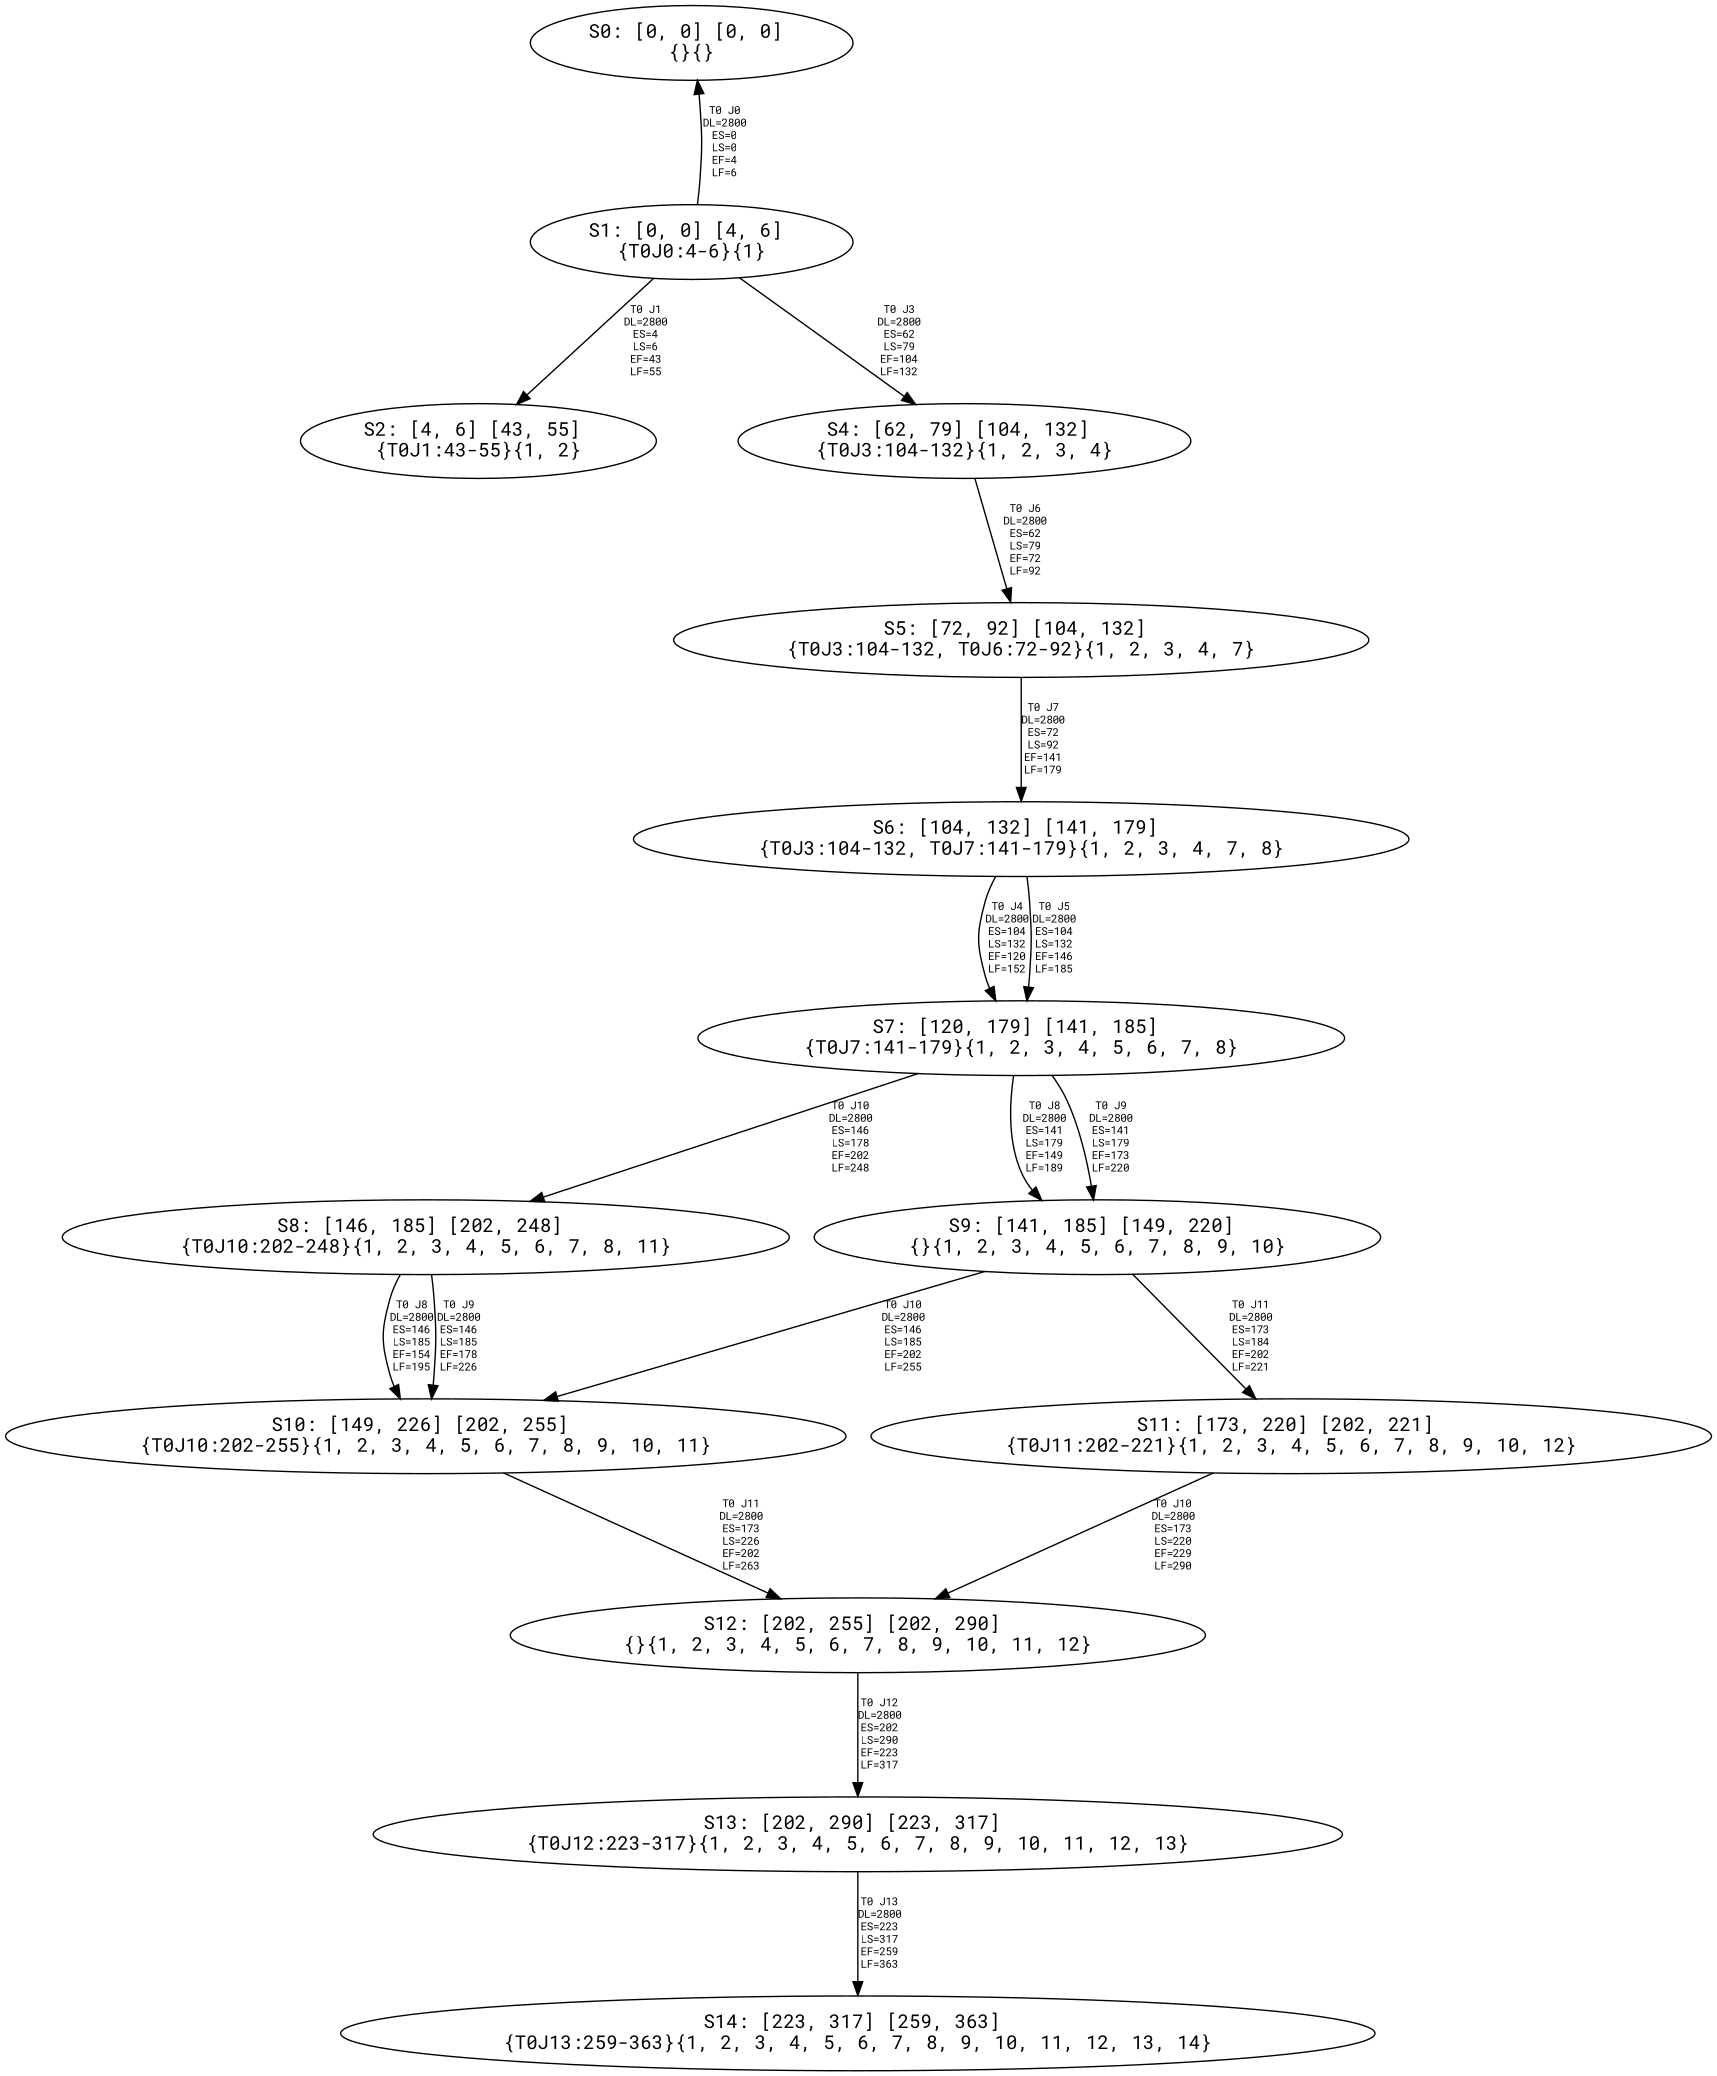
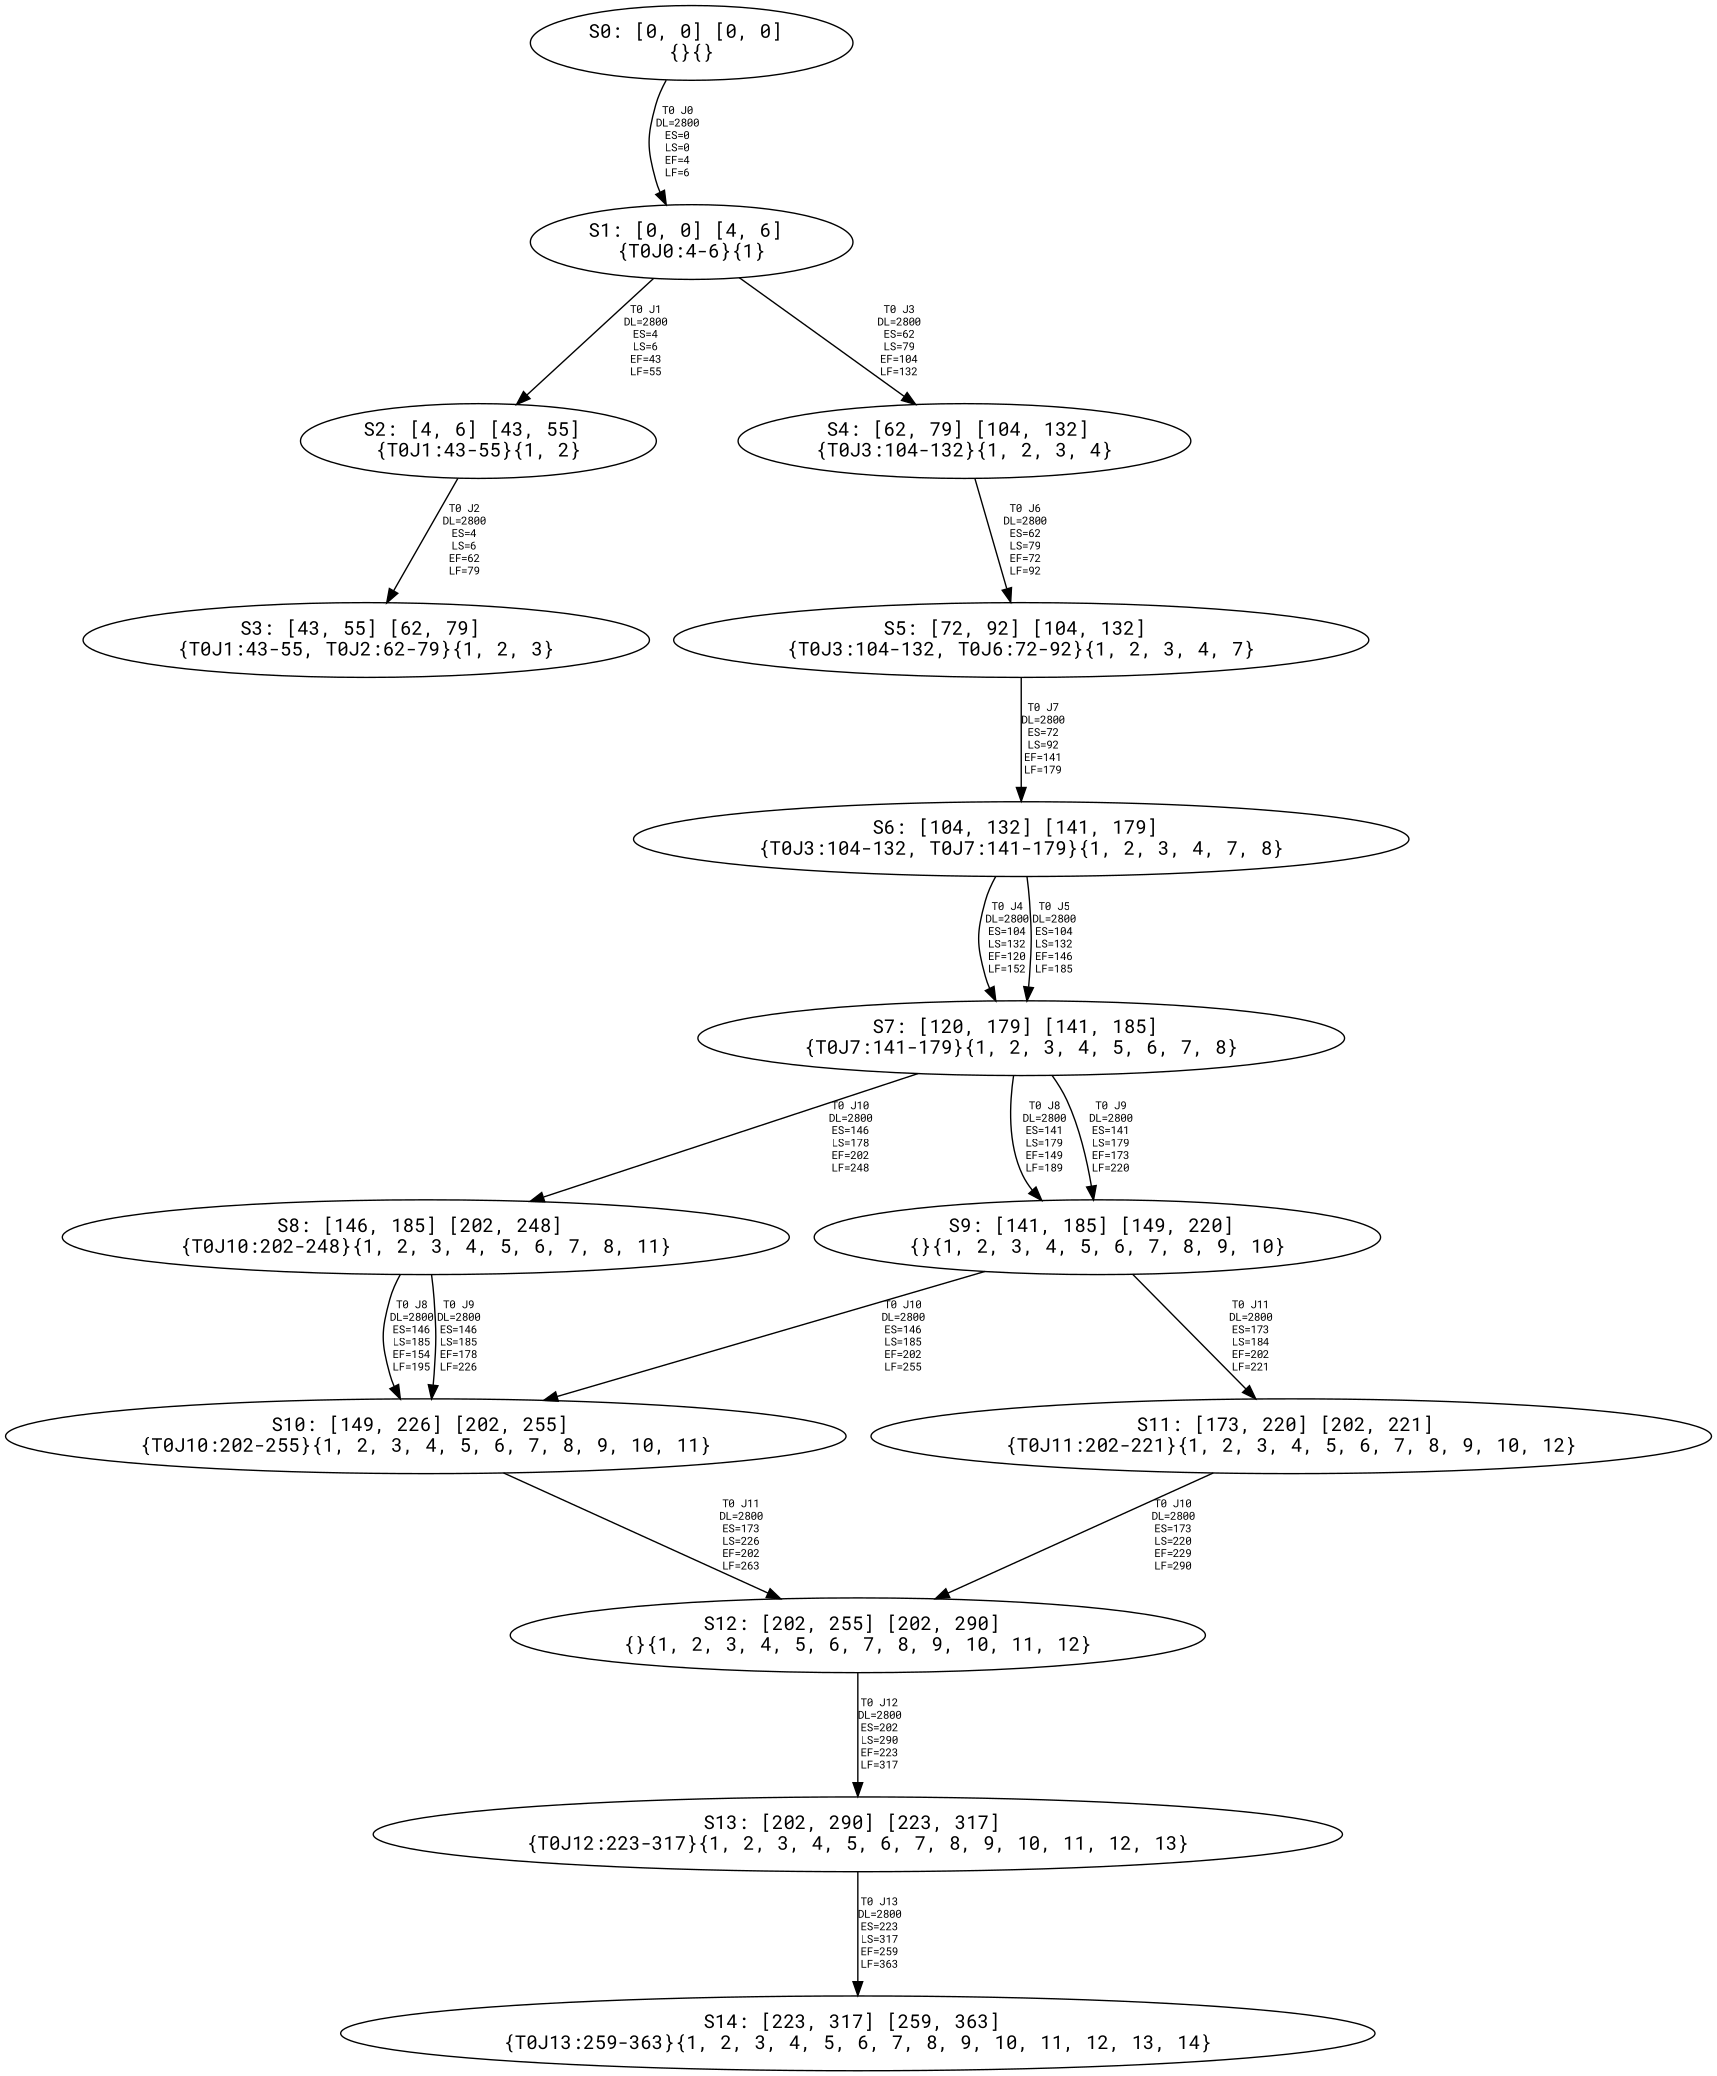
(702, 150) -> (649, 135)
none -> (366, 640)
